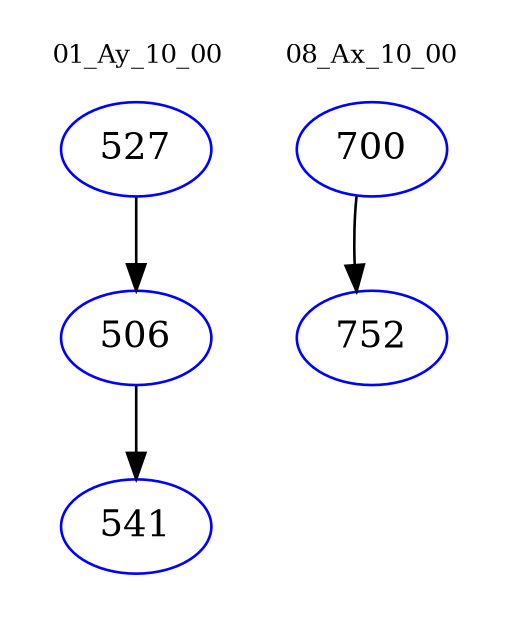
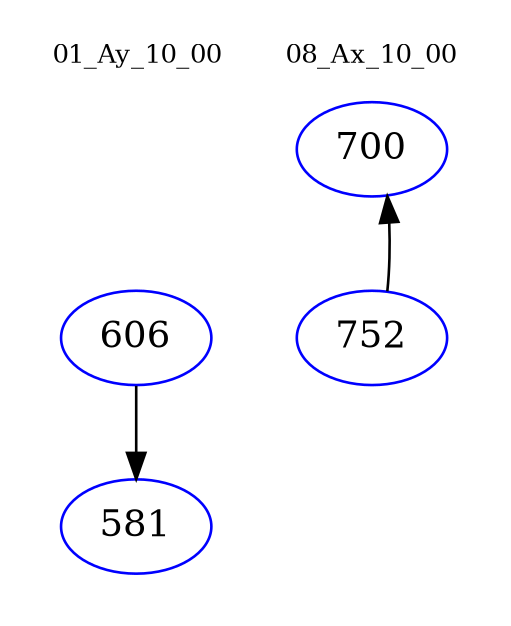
(136, 149) -> none
(354, 230) -> (389, 257)
(136, 338) -> (136, 338)
(136, 527) -> (136, 527)
